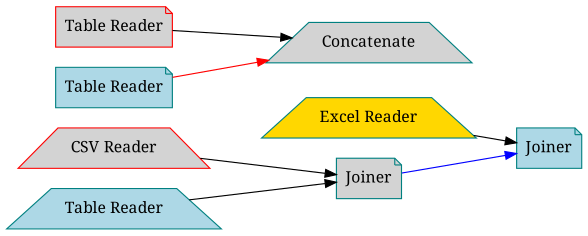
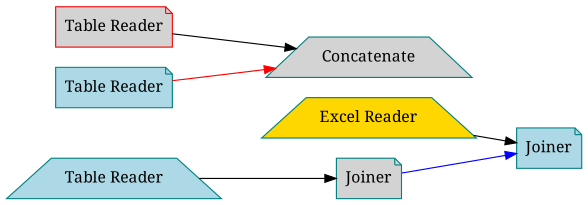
(114, 148) -> none
